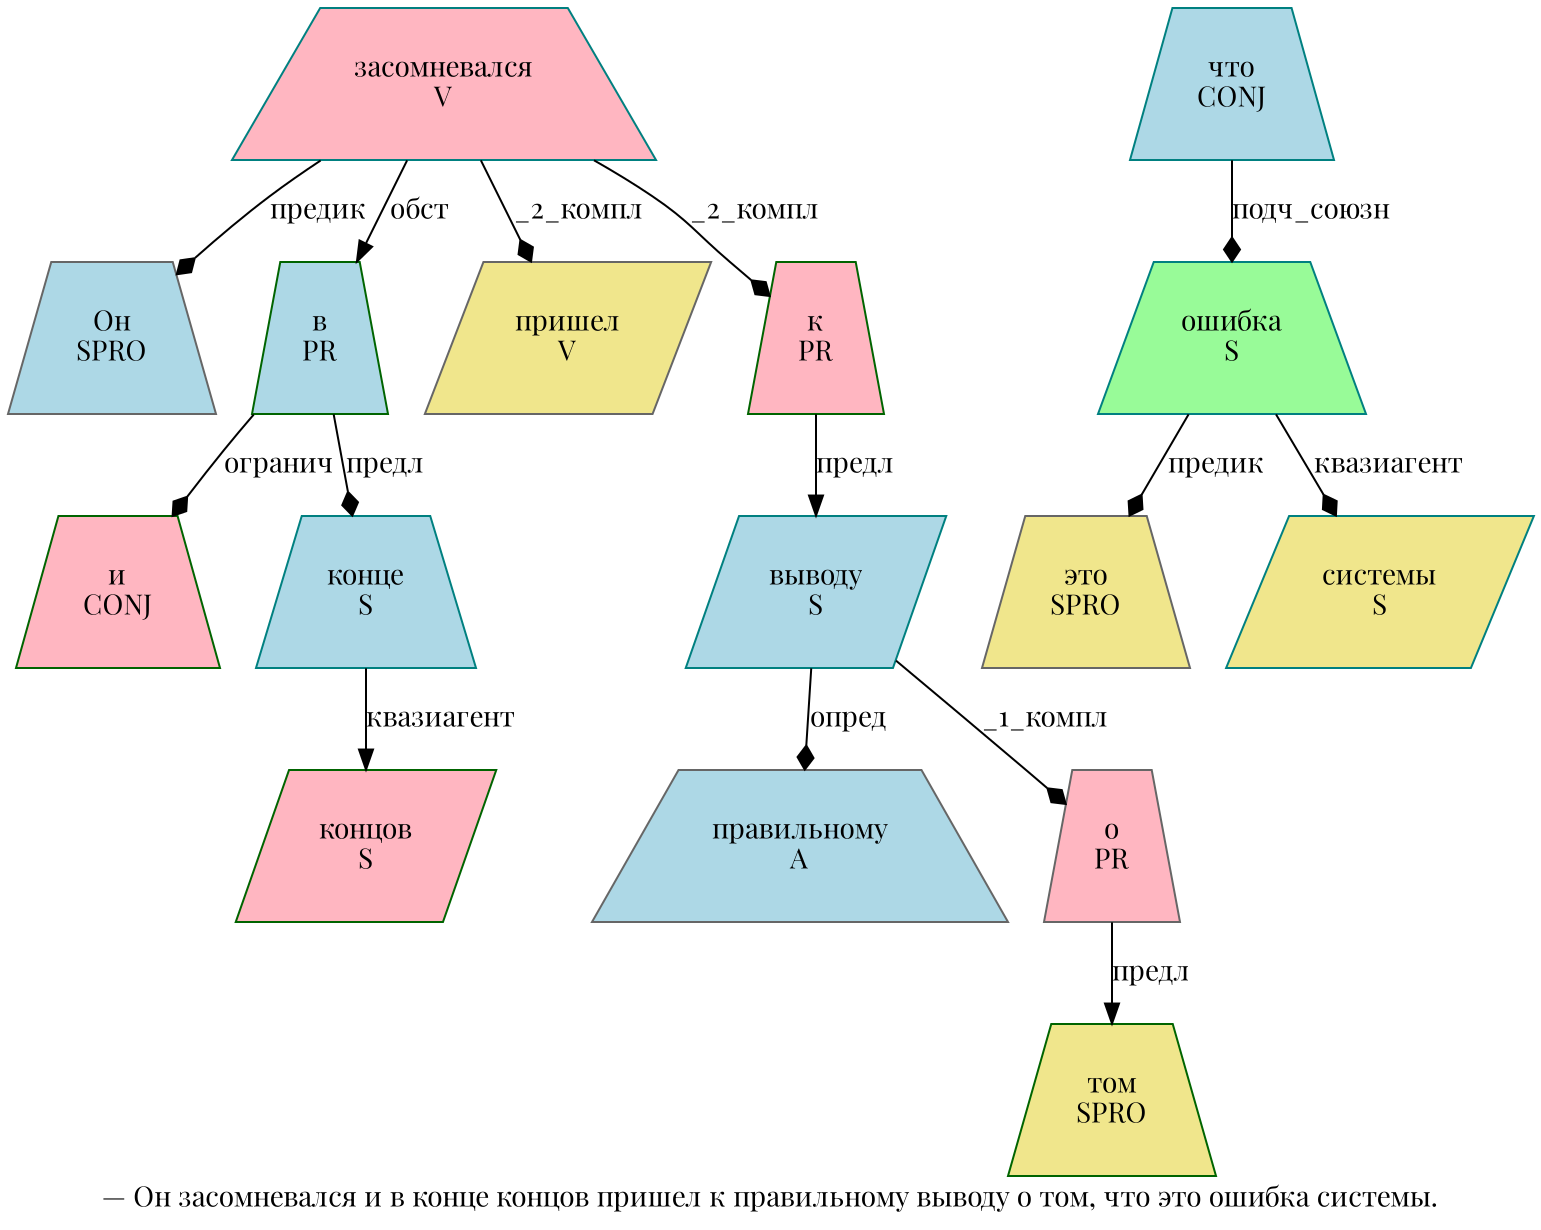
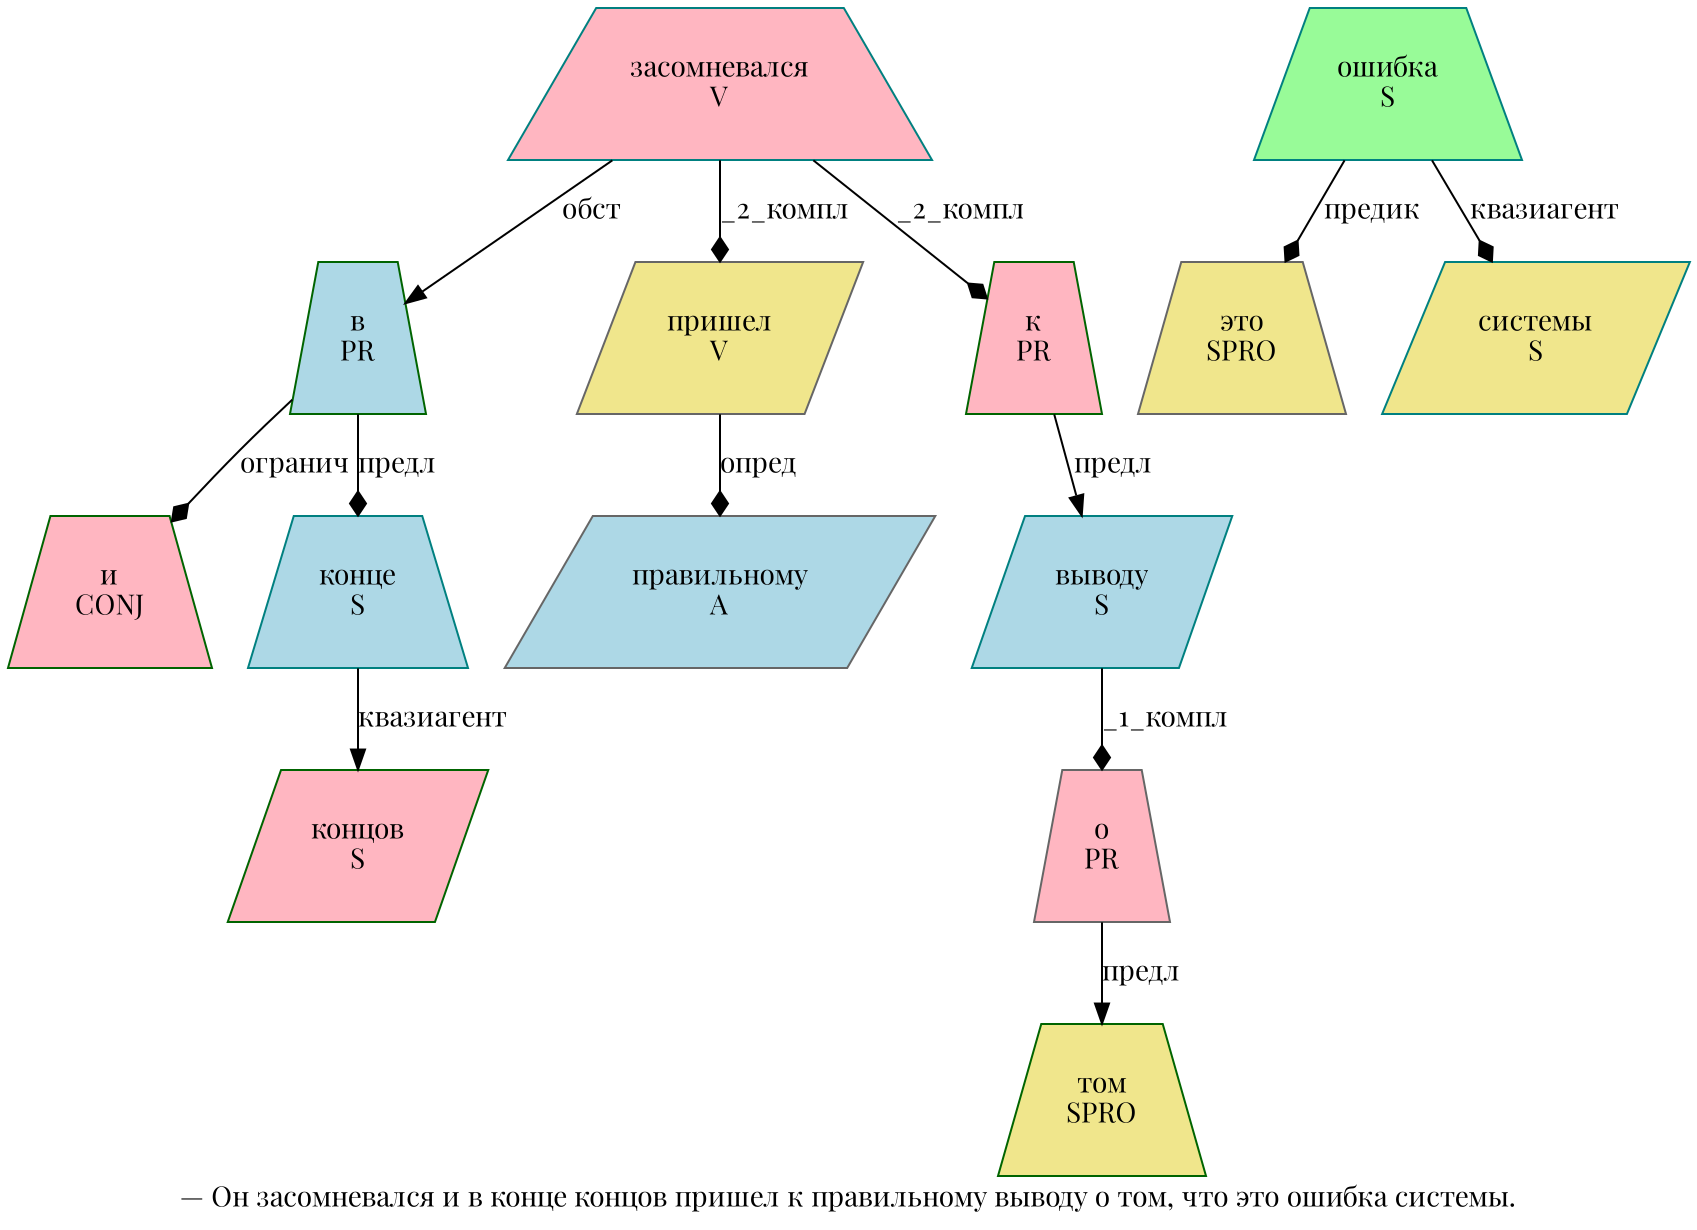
(1232, 84) -> none
(112, 338) -> none
(809, 707) -> (720, 453)
(800, 846) -> (720, 592)
